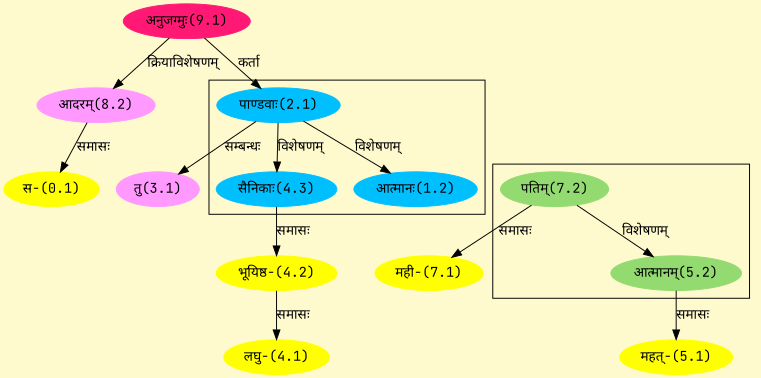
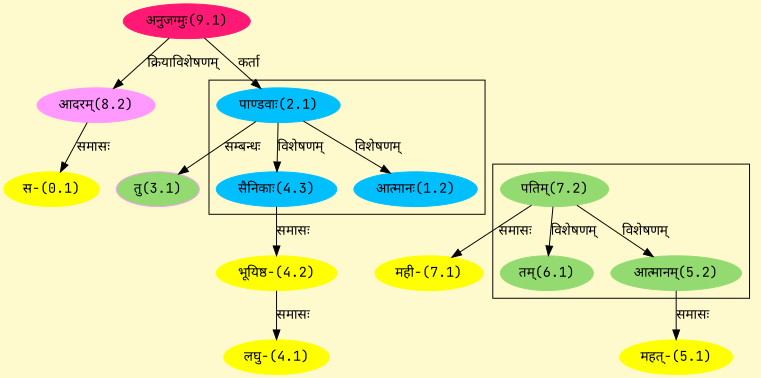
(158, 189) -> (158, 189)
none -> (547, 273)
